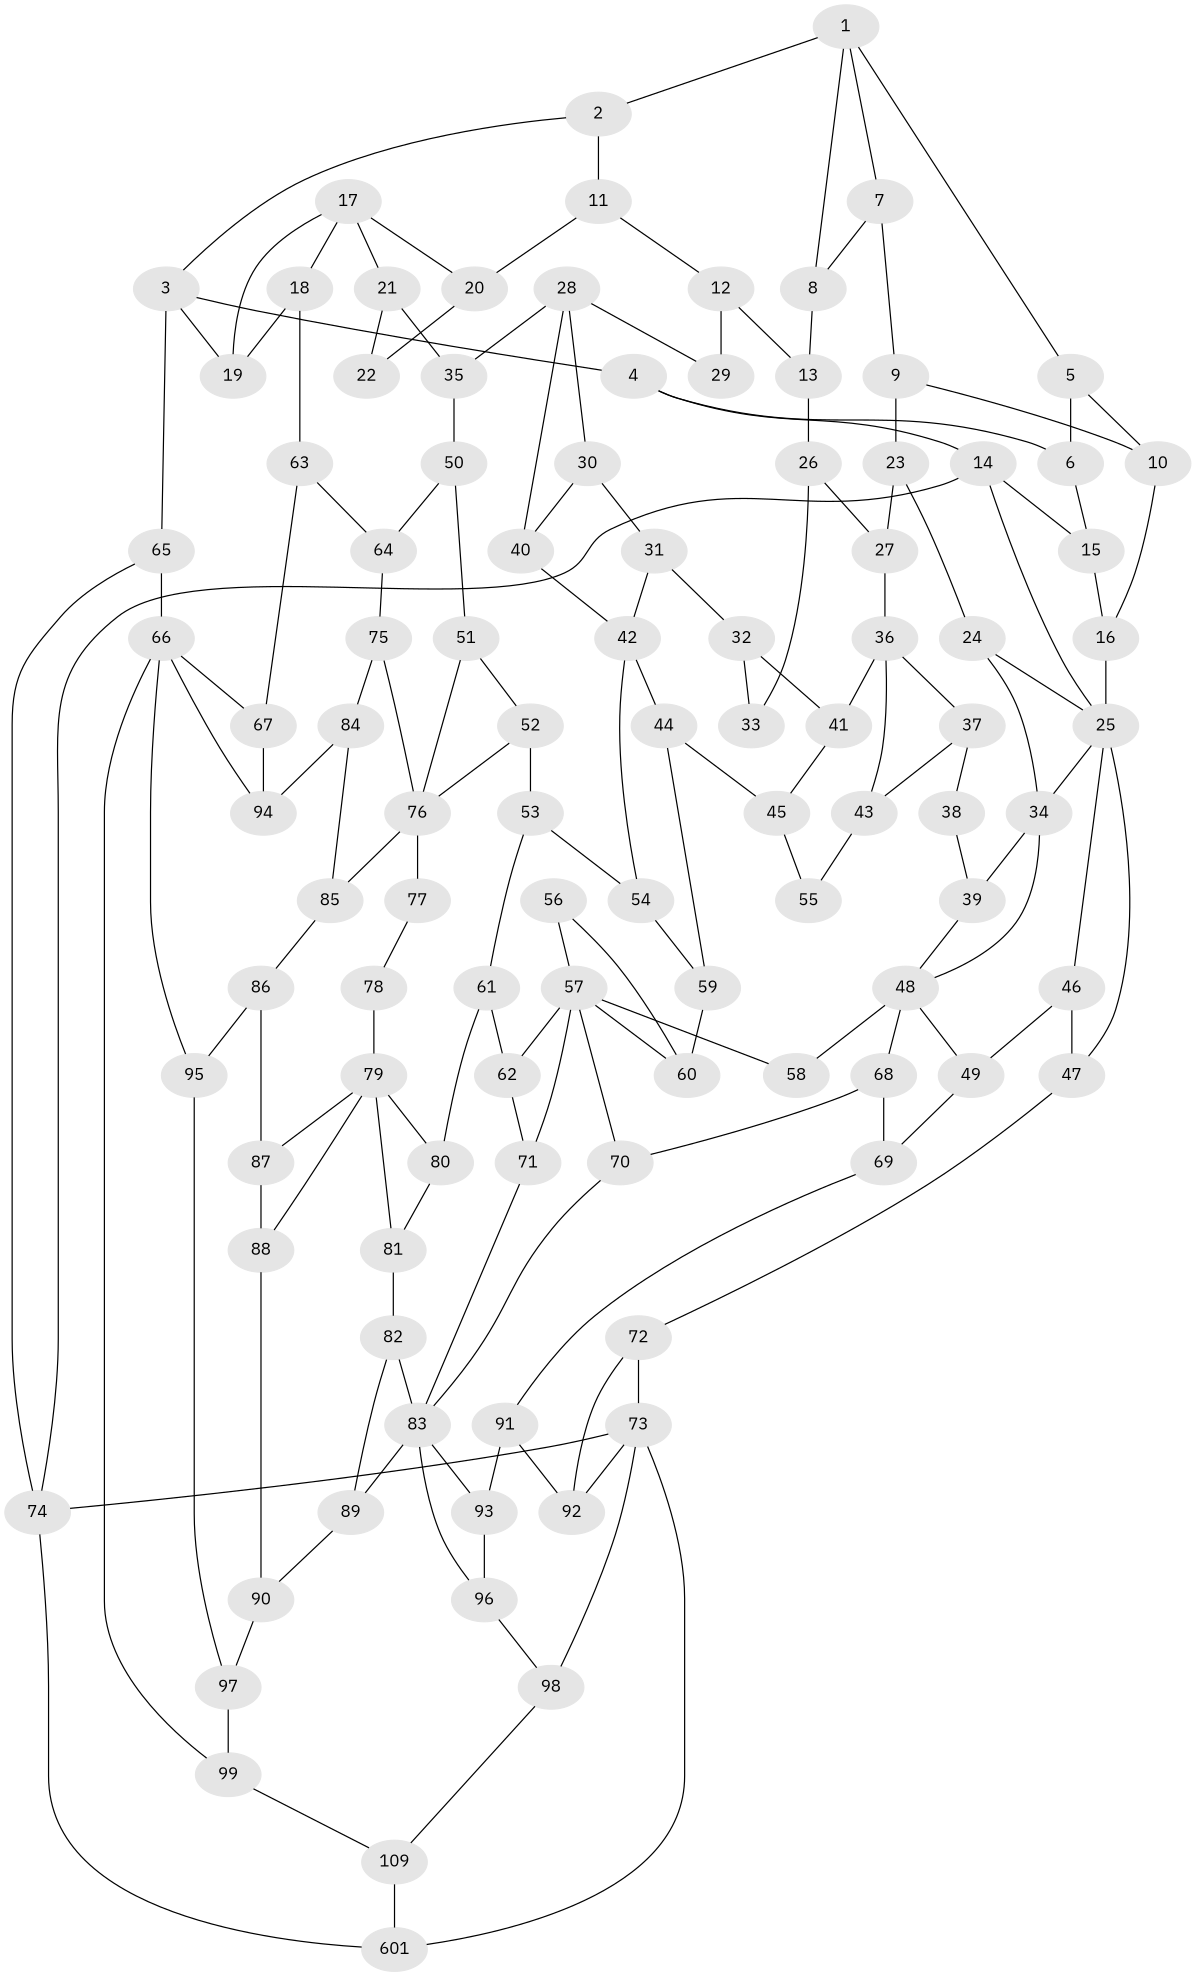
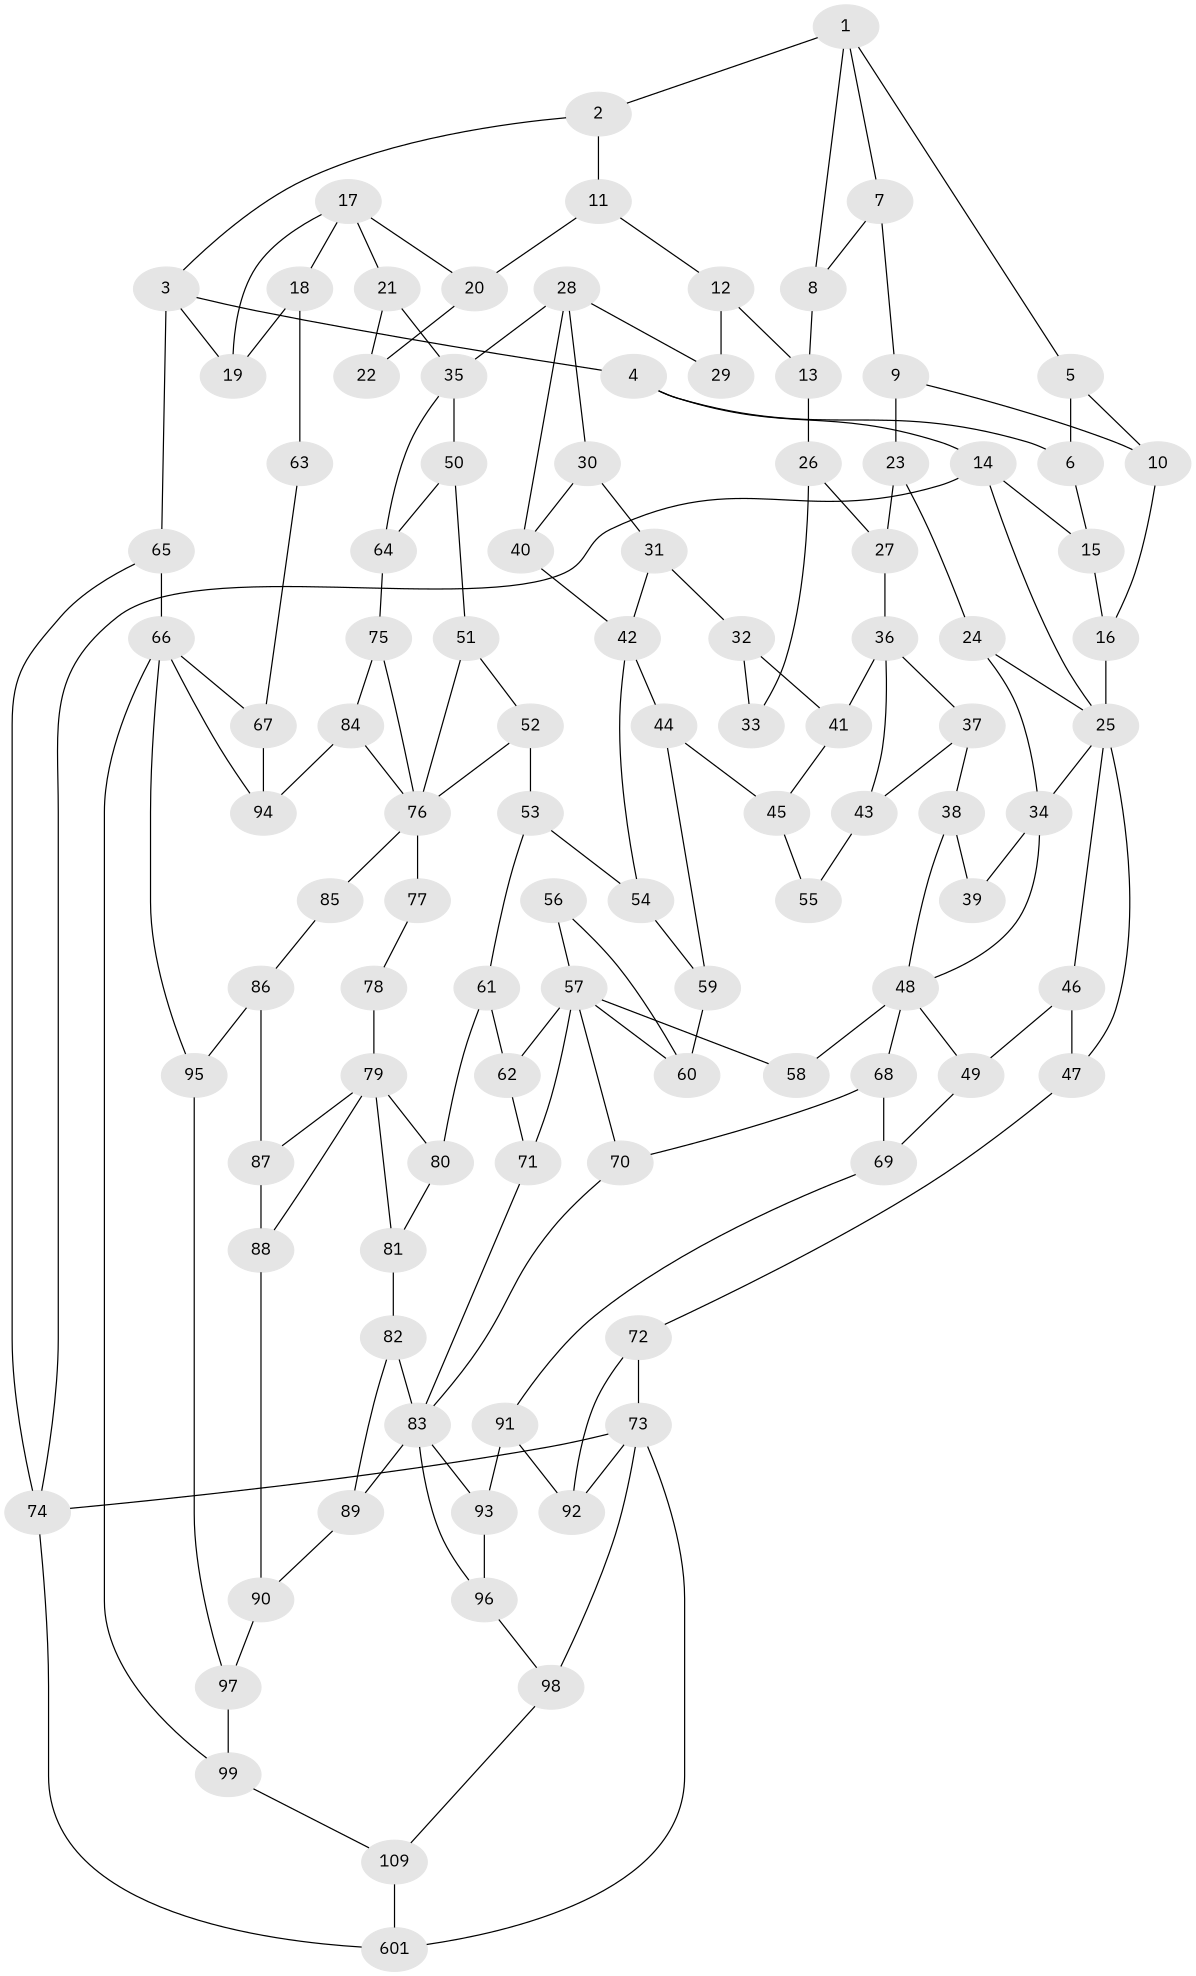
(342, 507) -> (404, 459)
(341, 813) -> (384, 770)
(939, 944) -> (923, 900)
